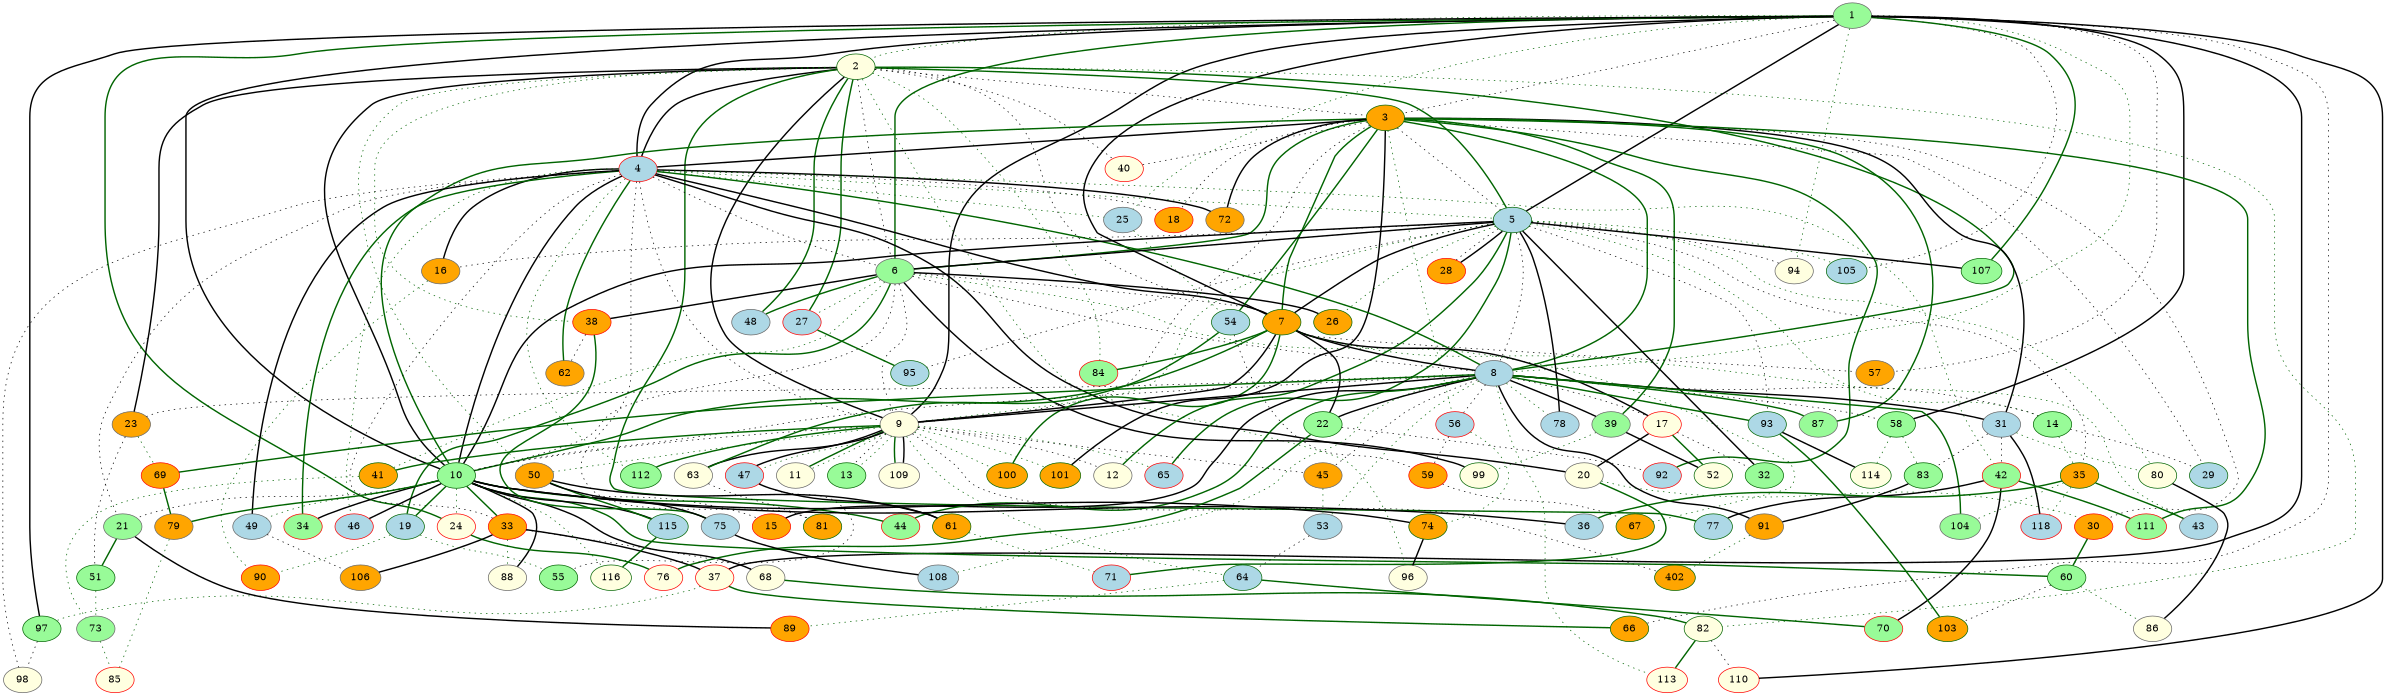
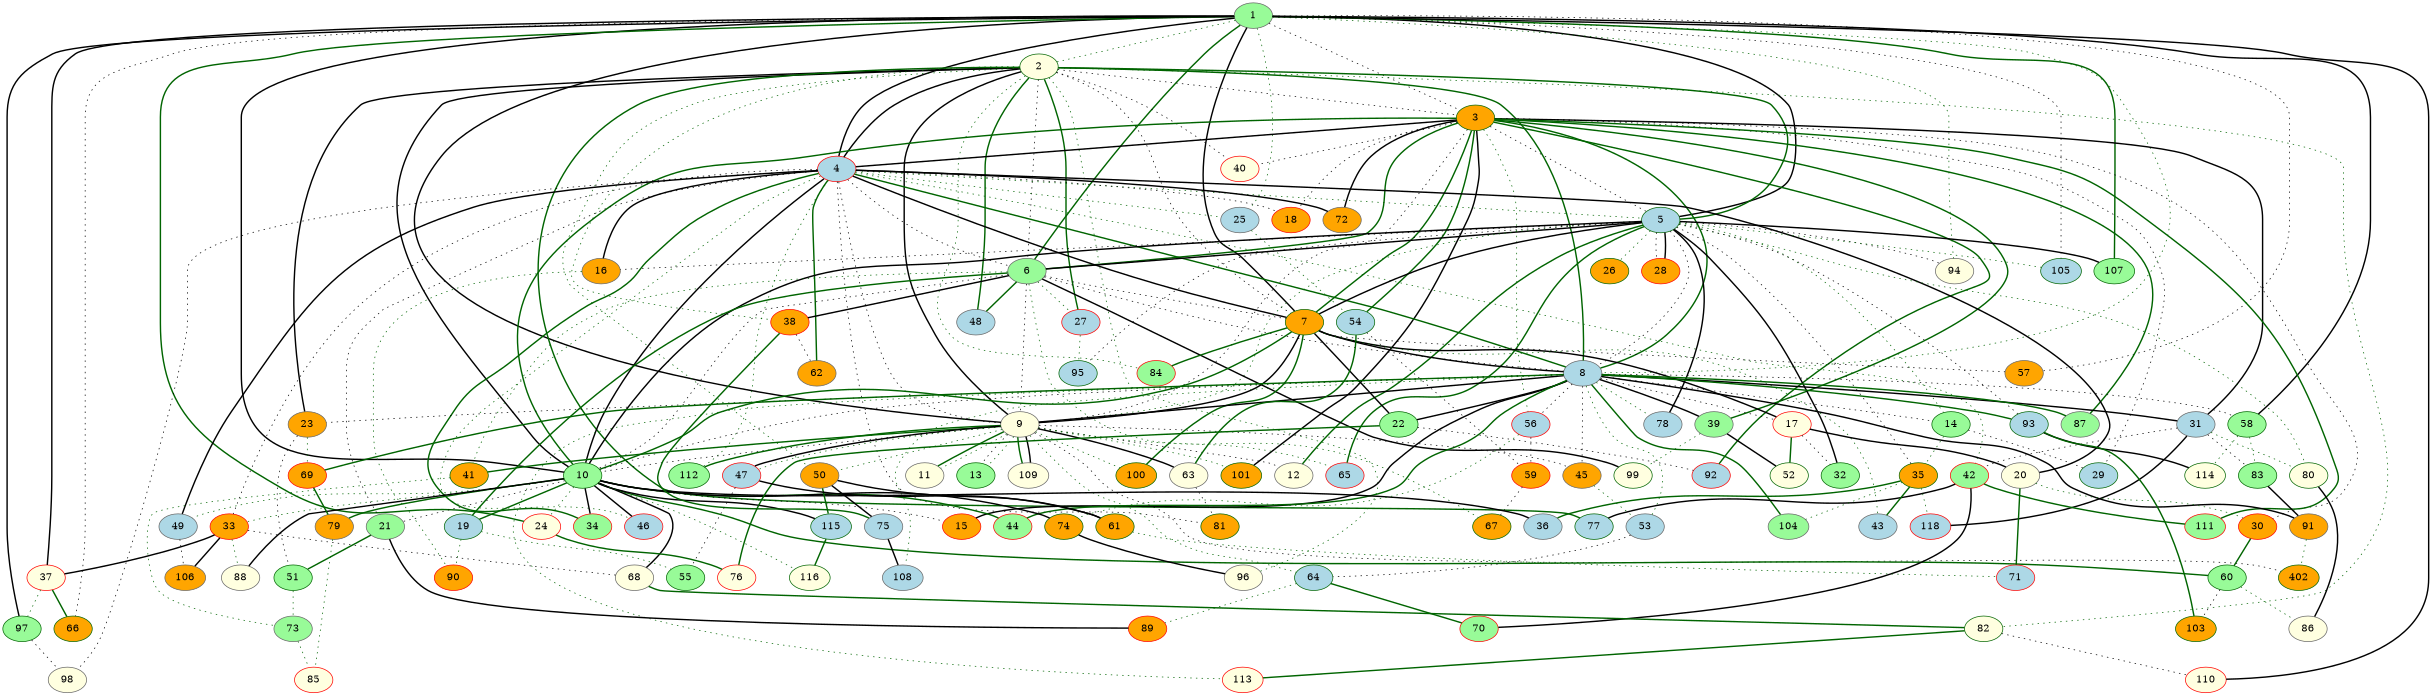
(1066, 282) -> none
(852, 346) -> (1079, 348)
(482, 501) -> (405, 498)
